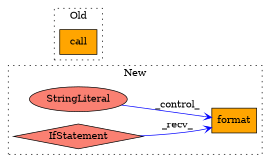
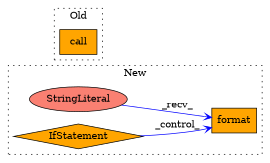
(177, 105) -> (177, 105)
(177, 125) -> (177, 125)
(78, 136) -> (78, 136)
